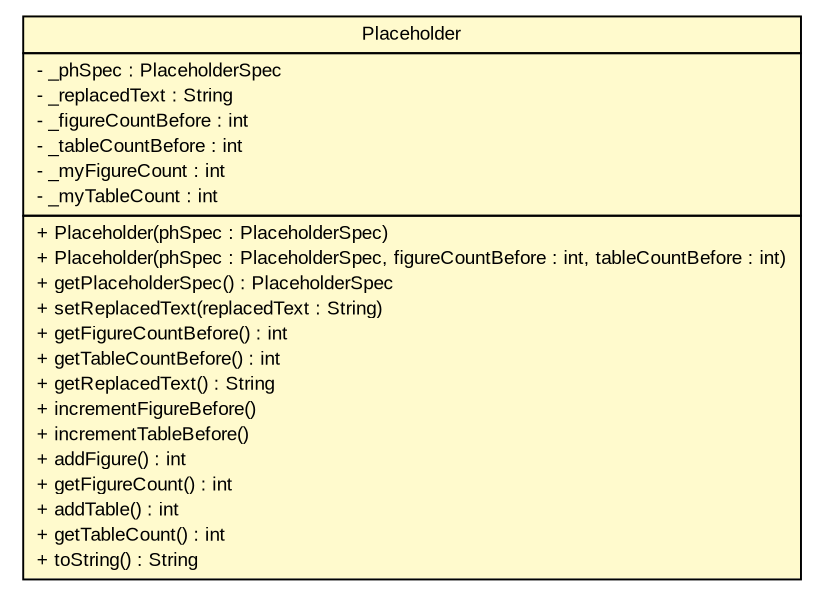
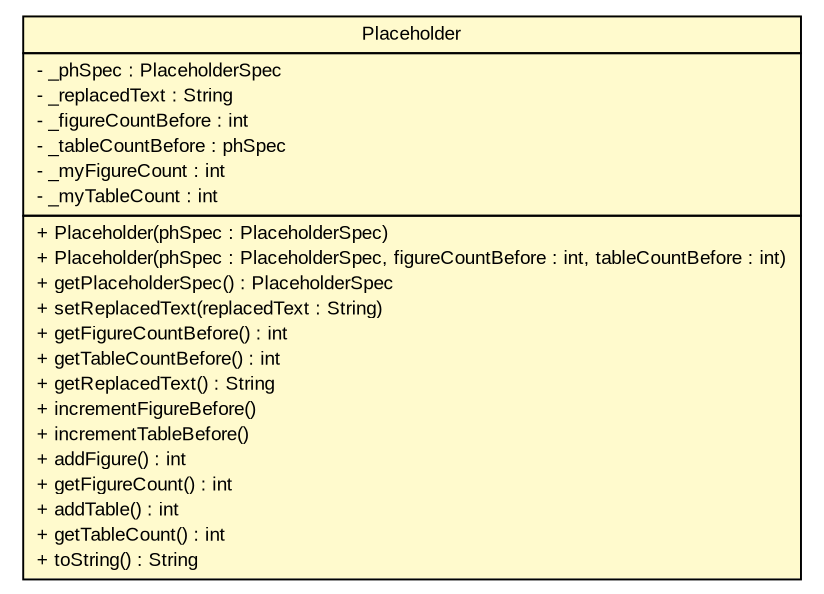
(140, 146) -> (163, 146)
